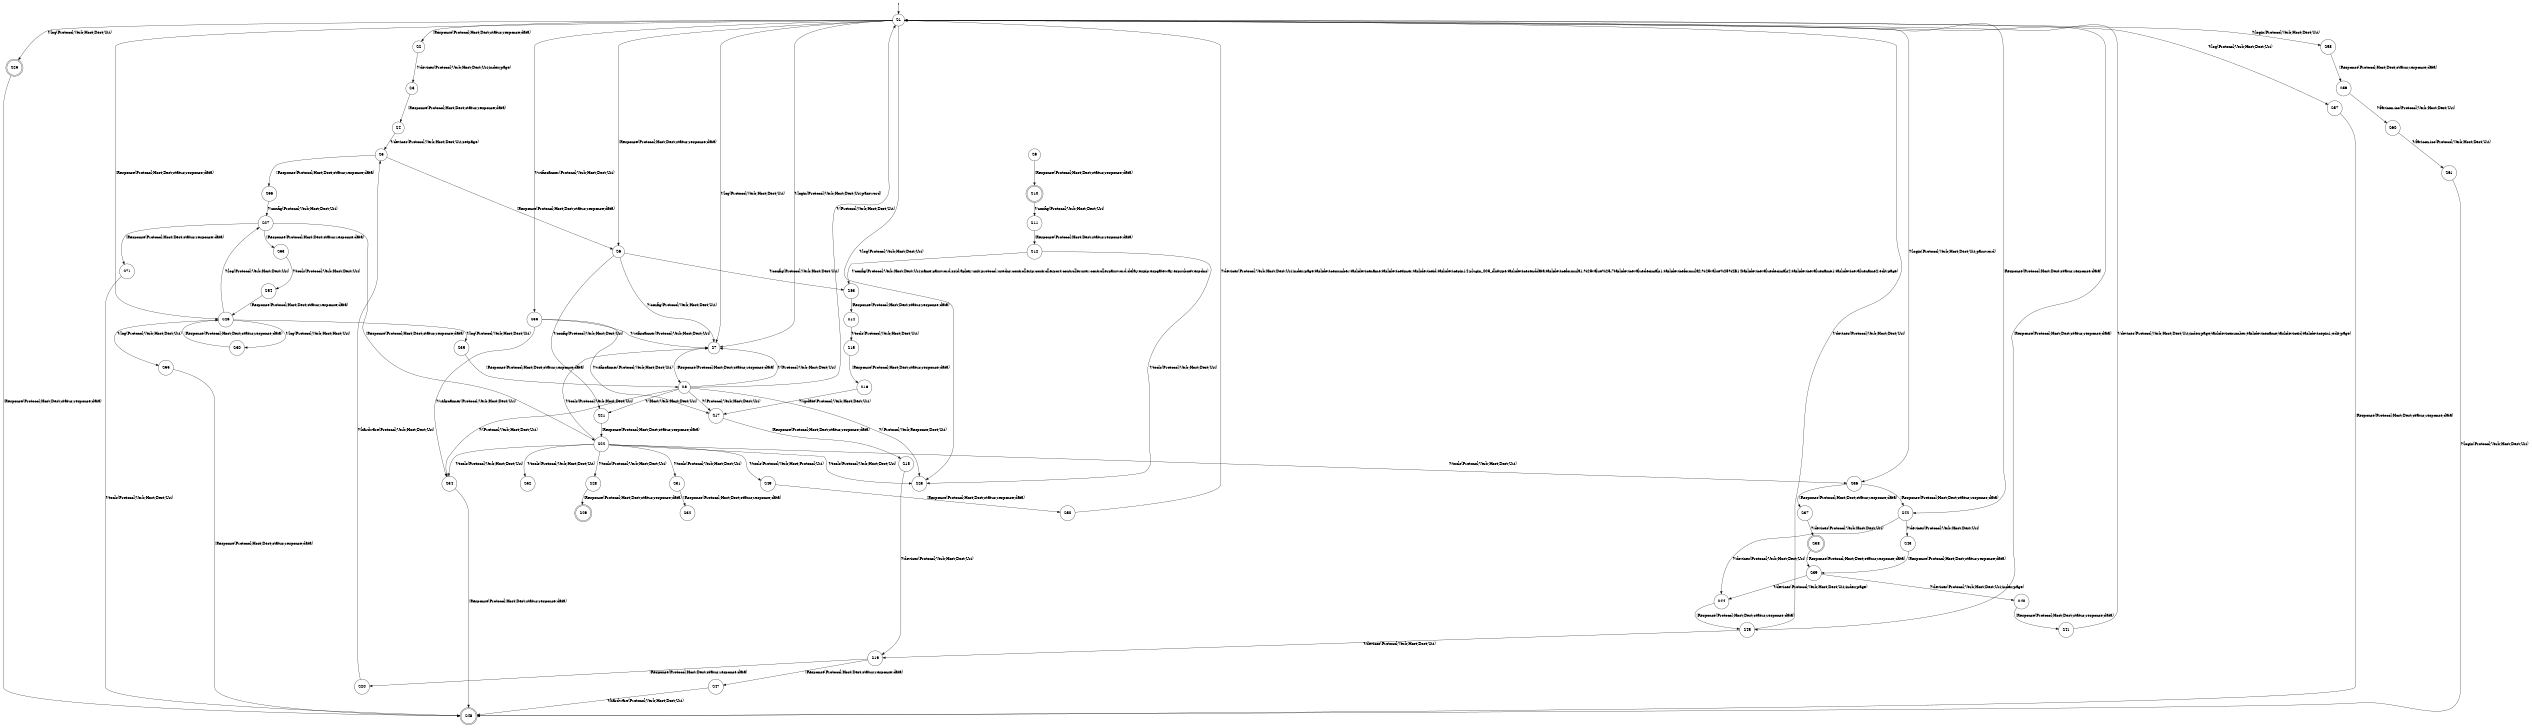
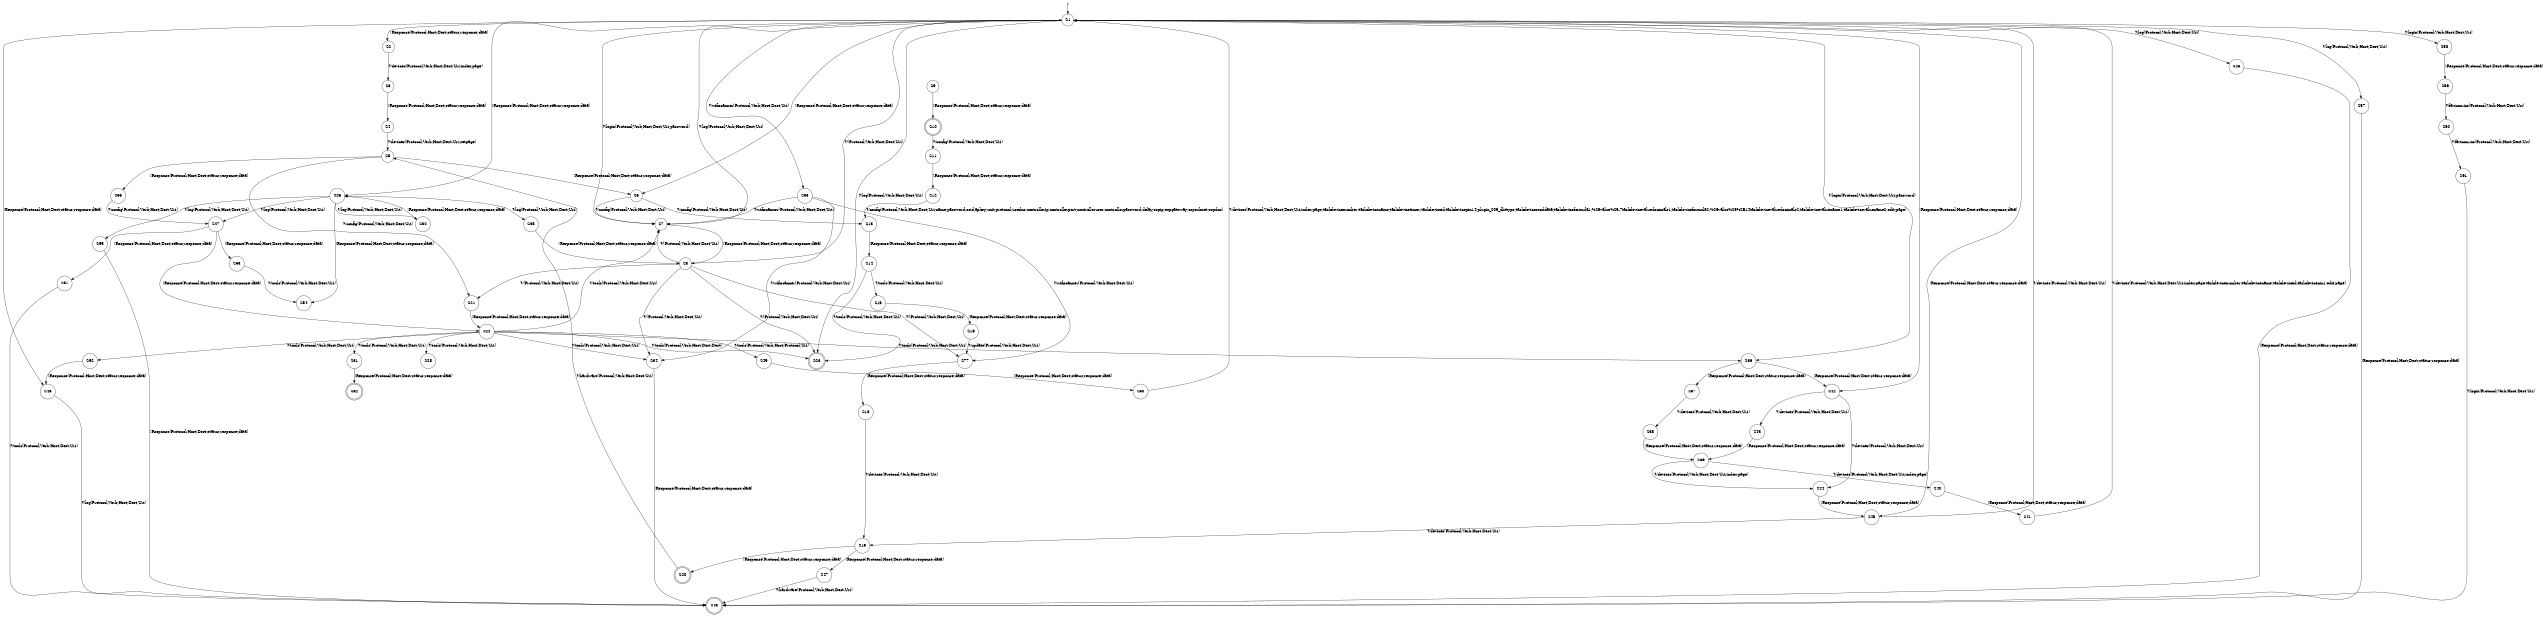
(14, 68) -> (2236, 67)
(127, 271) -> (65, 283)
(851, 291) -> (869, 224)
(248, 305) -> (336, 260)
(555, 329) -> (294, 232)
(318, 334) -> (370, 210)
(1149, 382) -> (875, 334)
none -> (48, 392)
(671, 402) -> (550, 283)
(716, 416) -> (965, 361)
(913, 430) -> (789, 317)
(862, 464) -> (687, 346)
(919, 484) -> (817, 361)
(583, 513) -> none
(687, 513) -> (354, 392)
(1816, 544) -> (1650, 432)
(362, 687) -> (682, 575)
